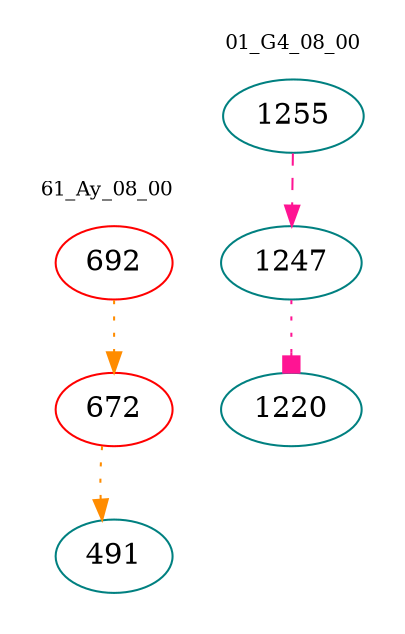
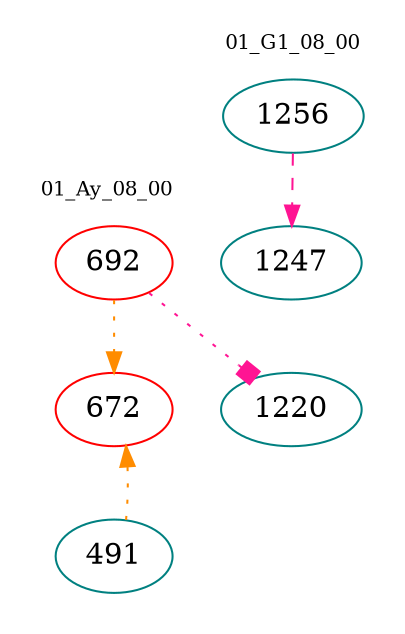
(293, 44) -> (293, 44)
(293, 116) -> (293, 116)
(107, 191) -> (107, 191)
(291, 326) -> (176, 315)
(100, 473) -> (128, 493)
